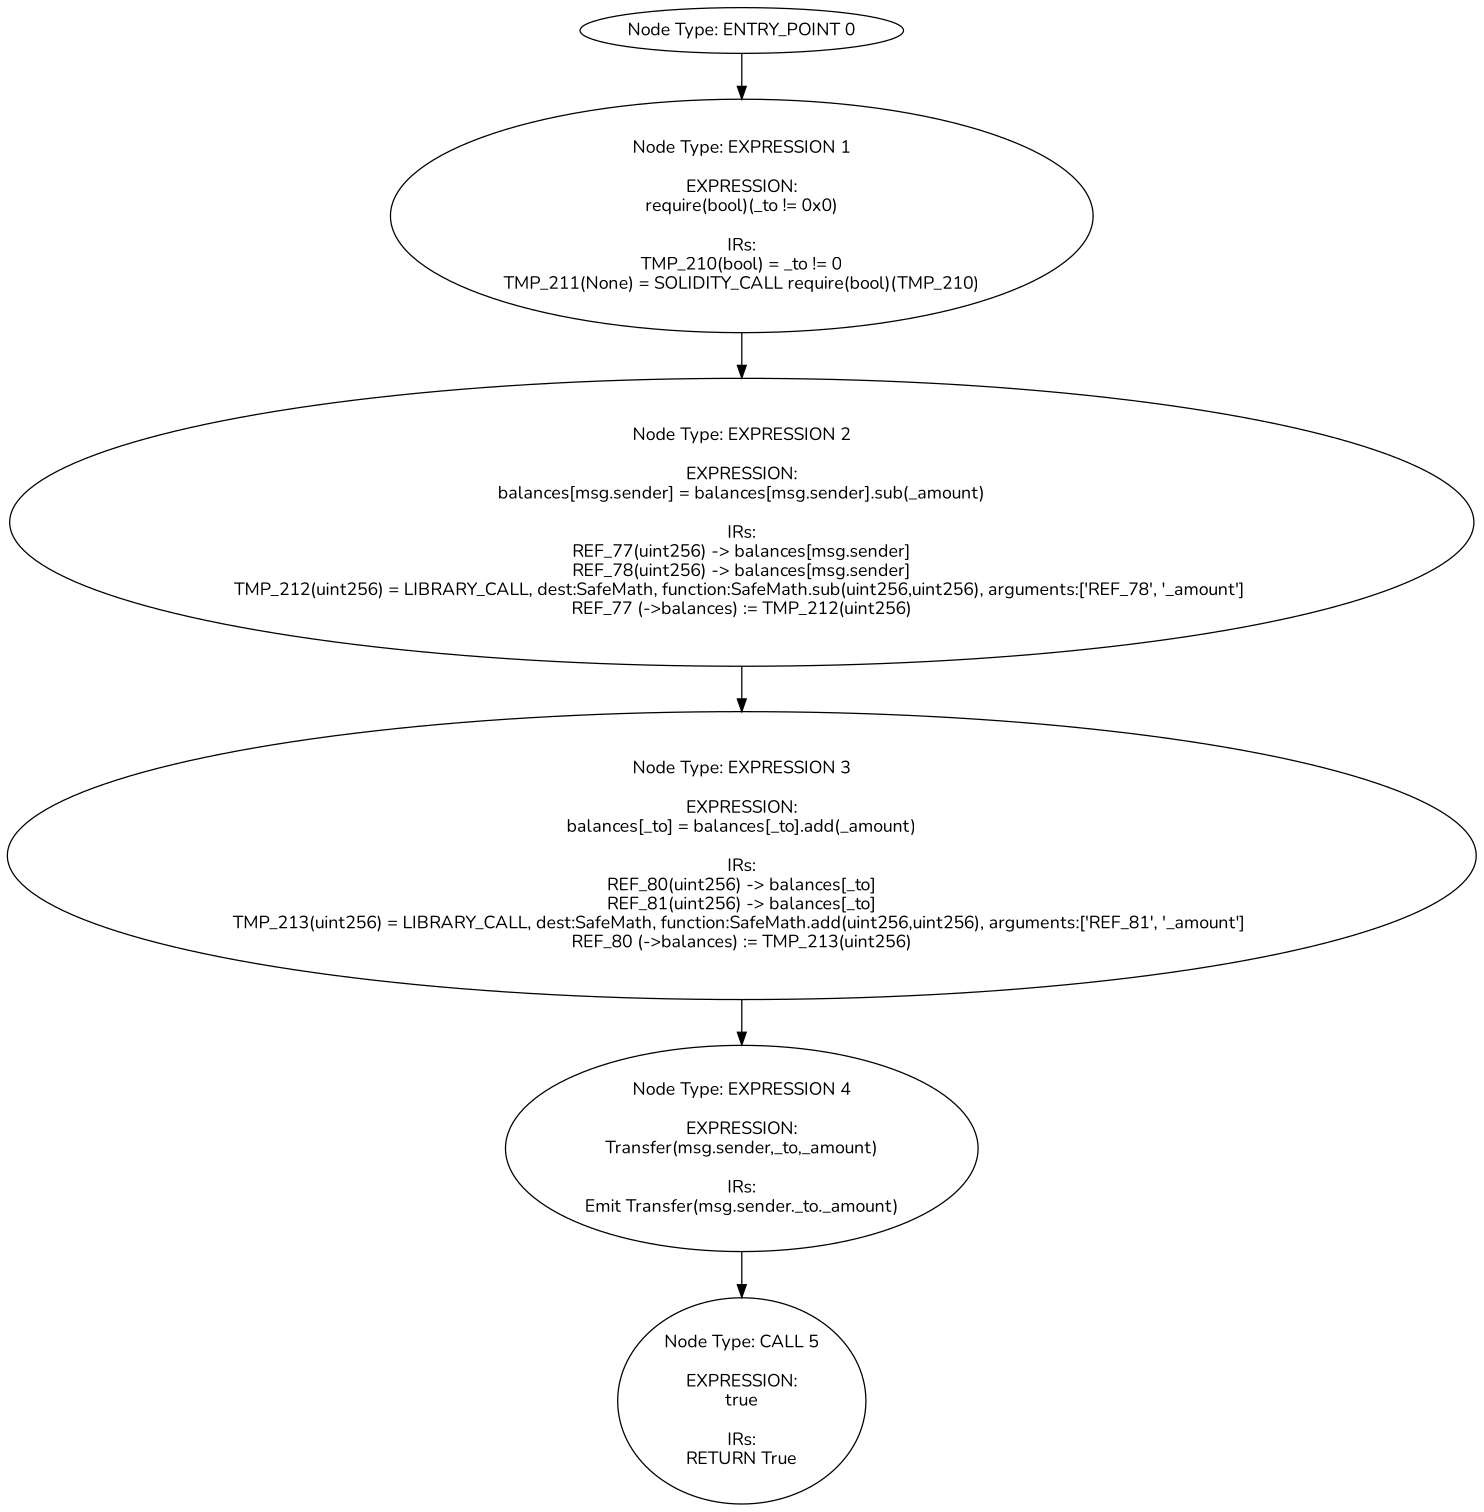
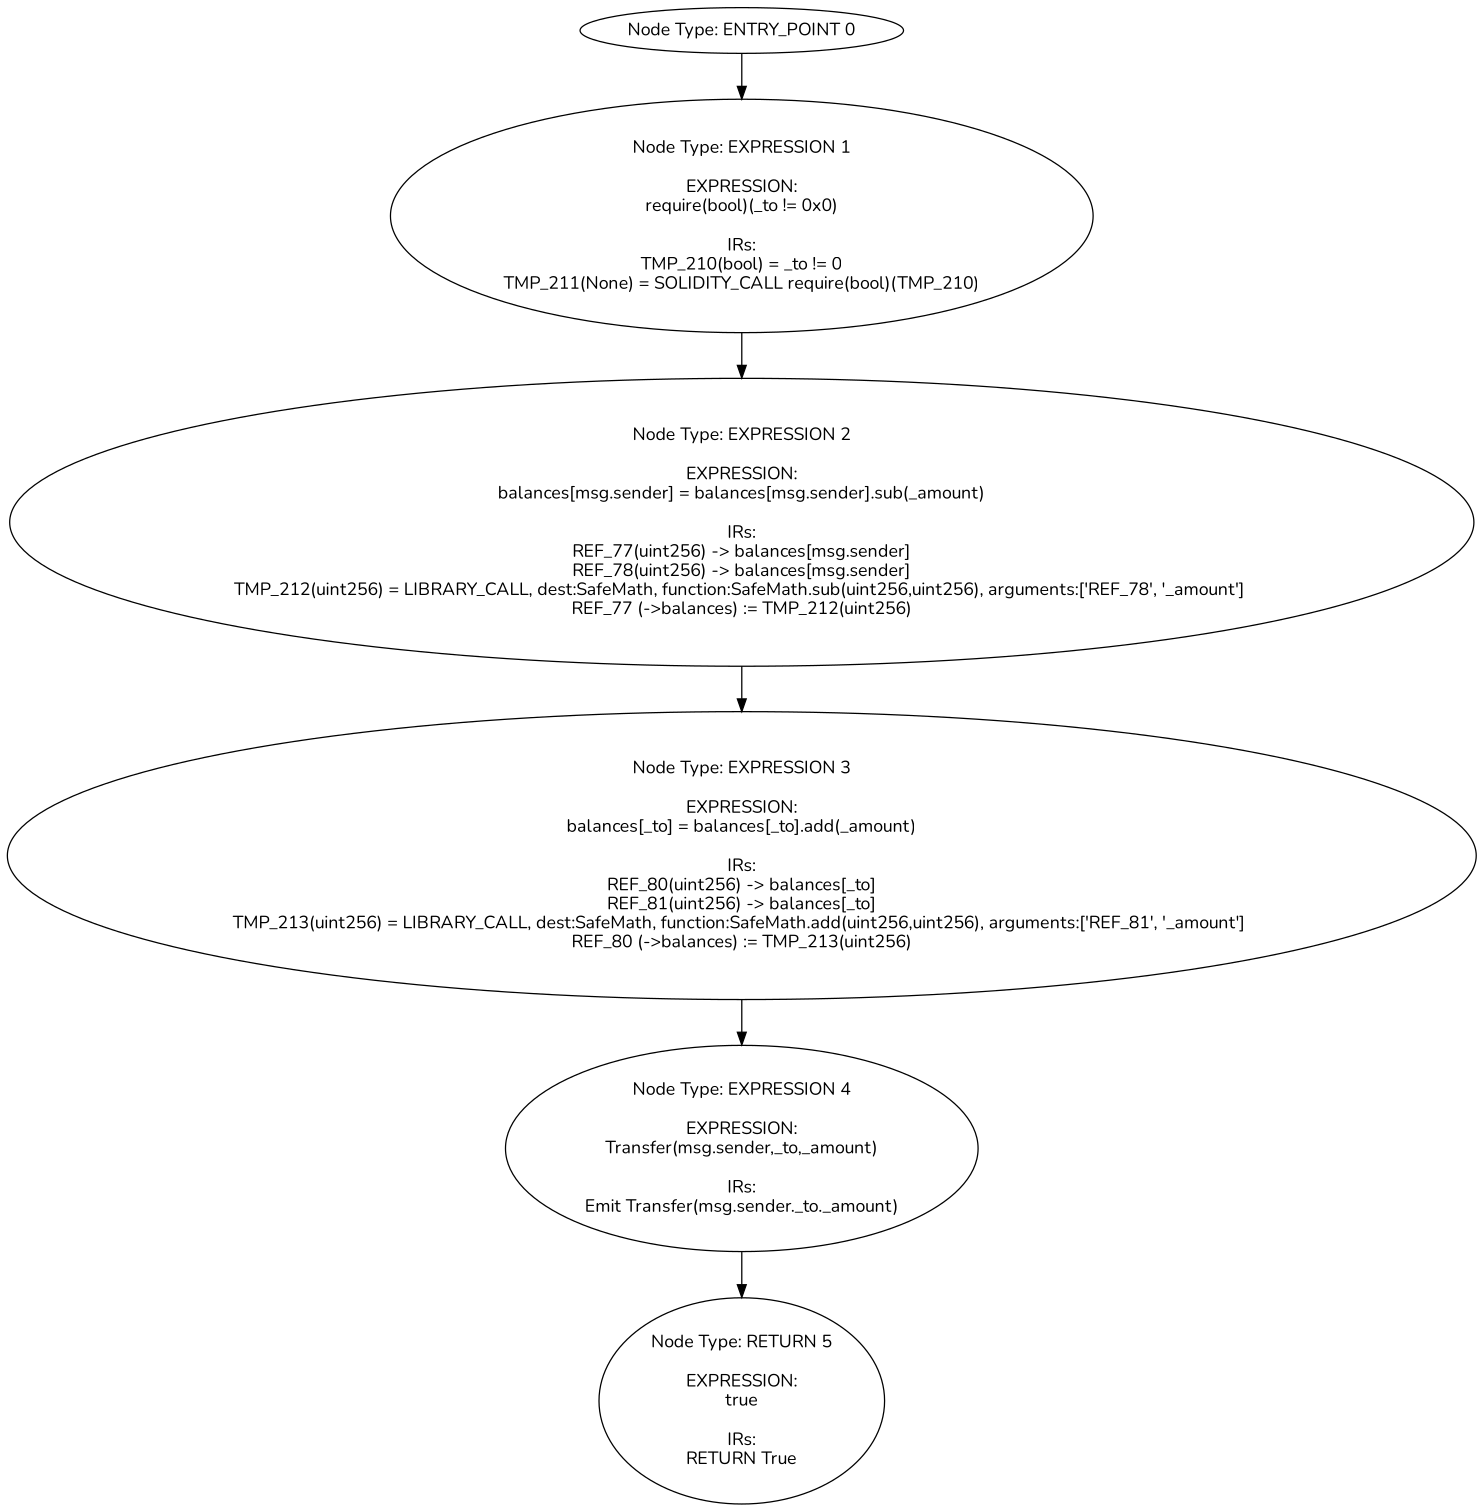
(742, 1401) -> (742, 1401)
